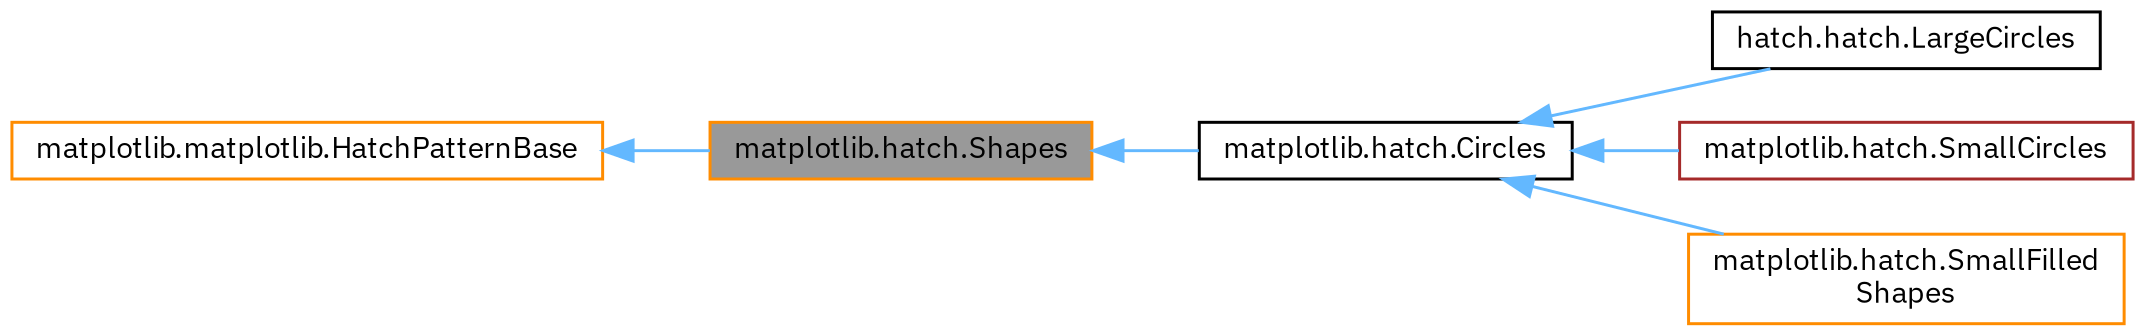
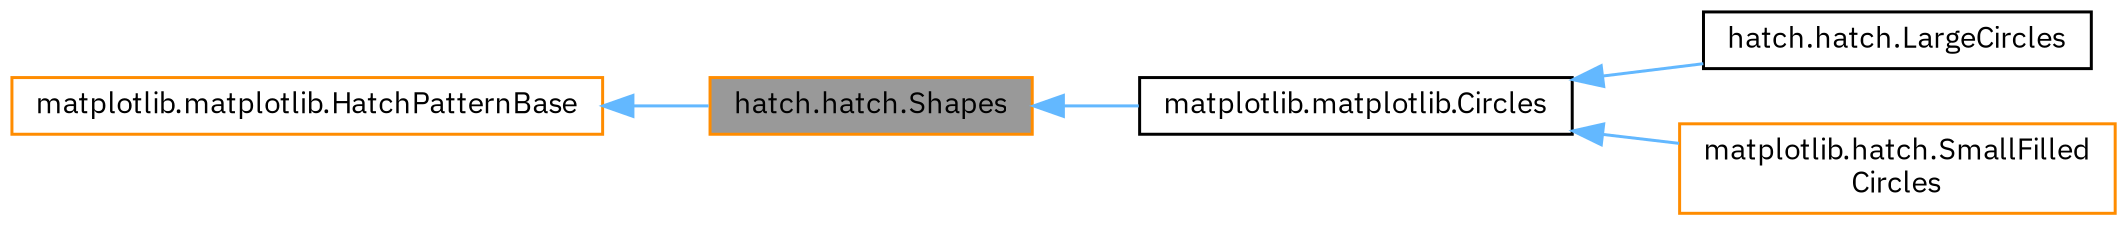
(901, 151) -> (871, 106)
(1386, 151) -> (1356, 106)
(1906, 151) -> none
(1906, 279) -> (1897, 169)
